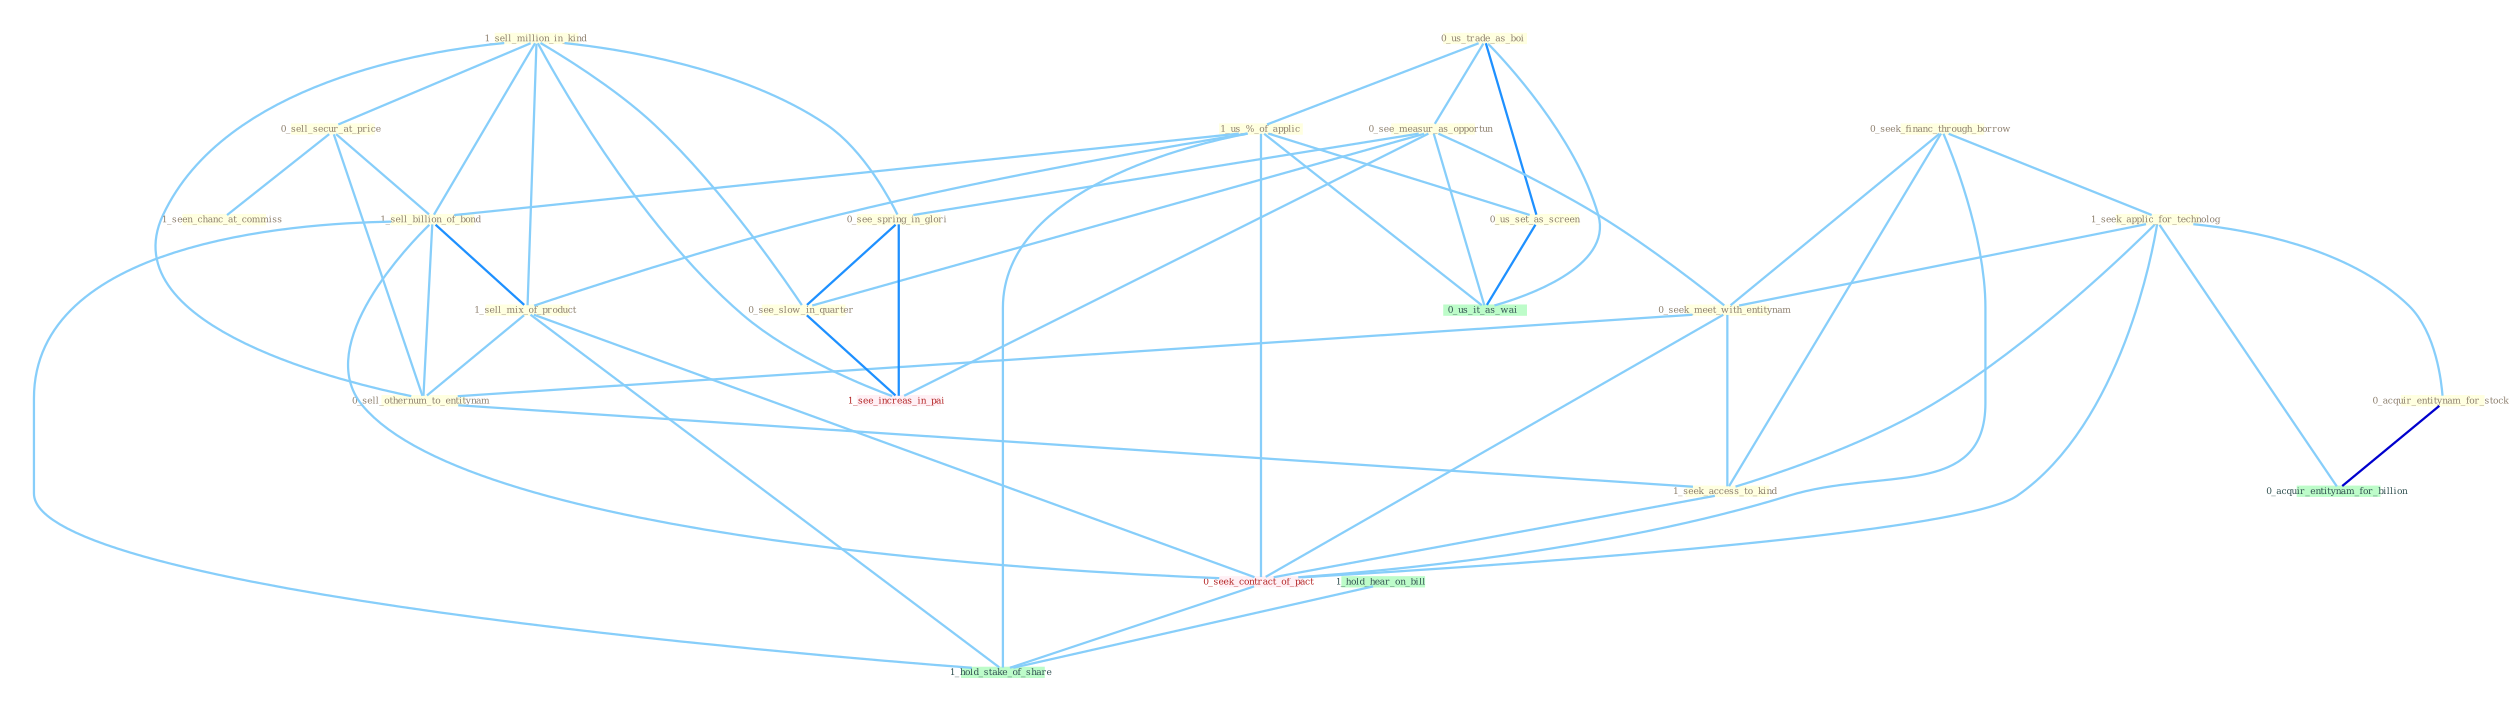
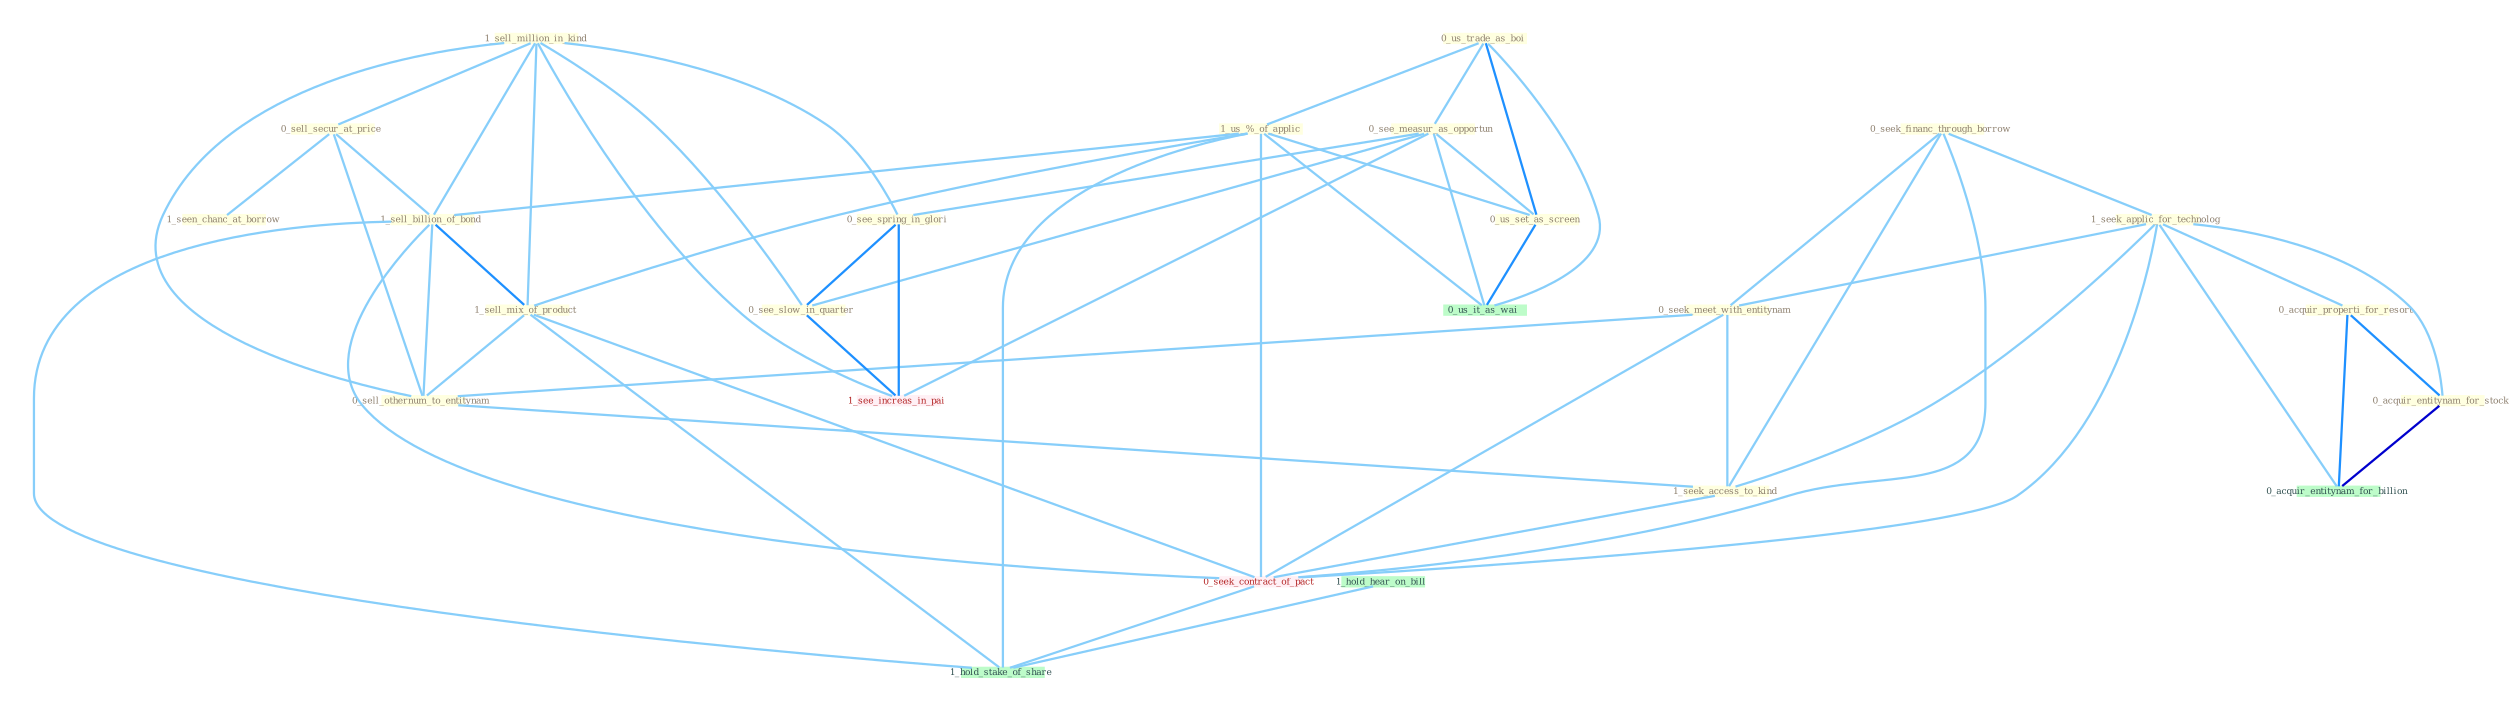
(1573, 200) -> (1485, 174)
(224, 220) -> (224, 220)
none -> (2348, 310)
